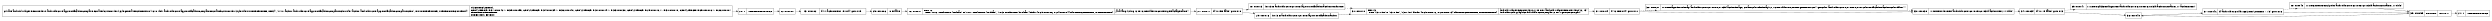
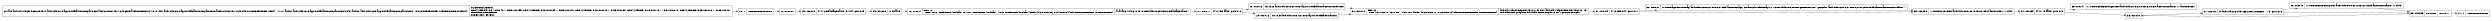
(841, 11) -> (841, 11)
